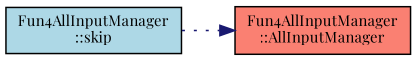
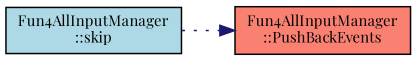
(323, 30) -> (323, 30)
